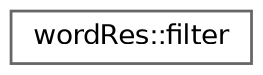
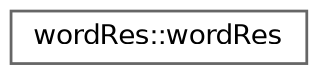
(131, 37) -> (159, 37)
